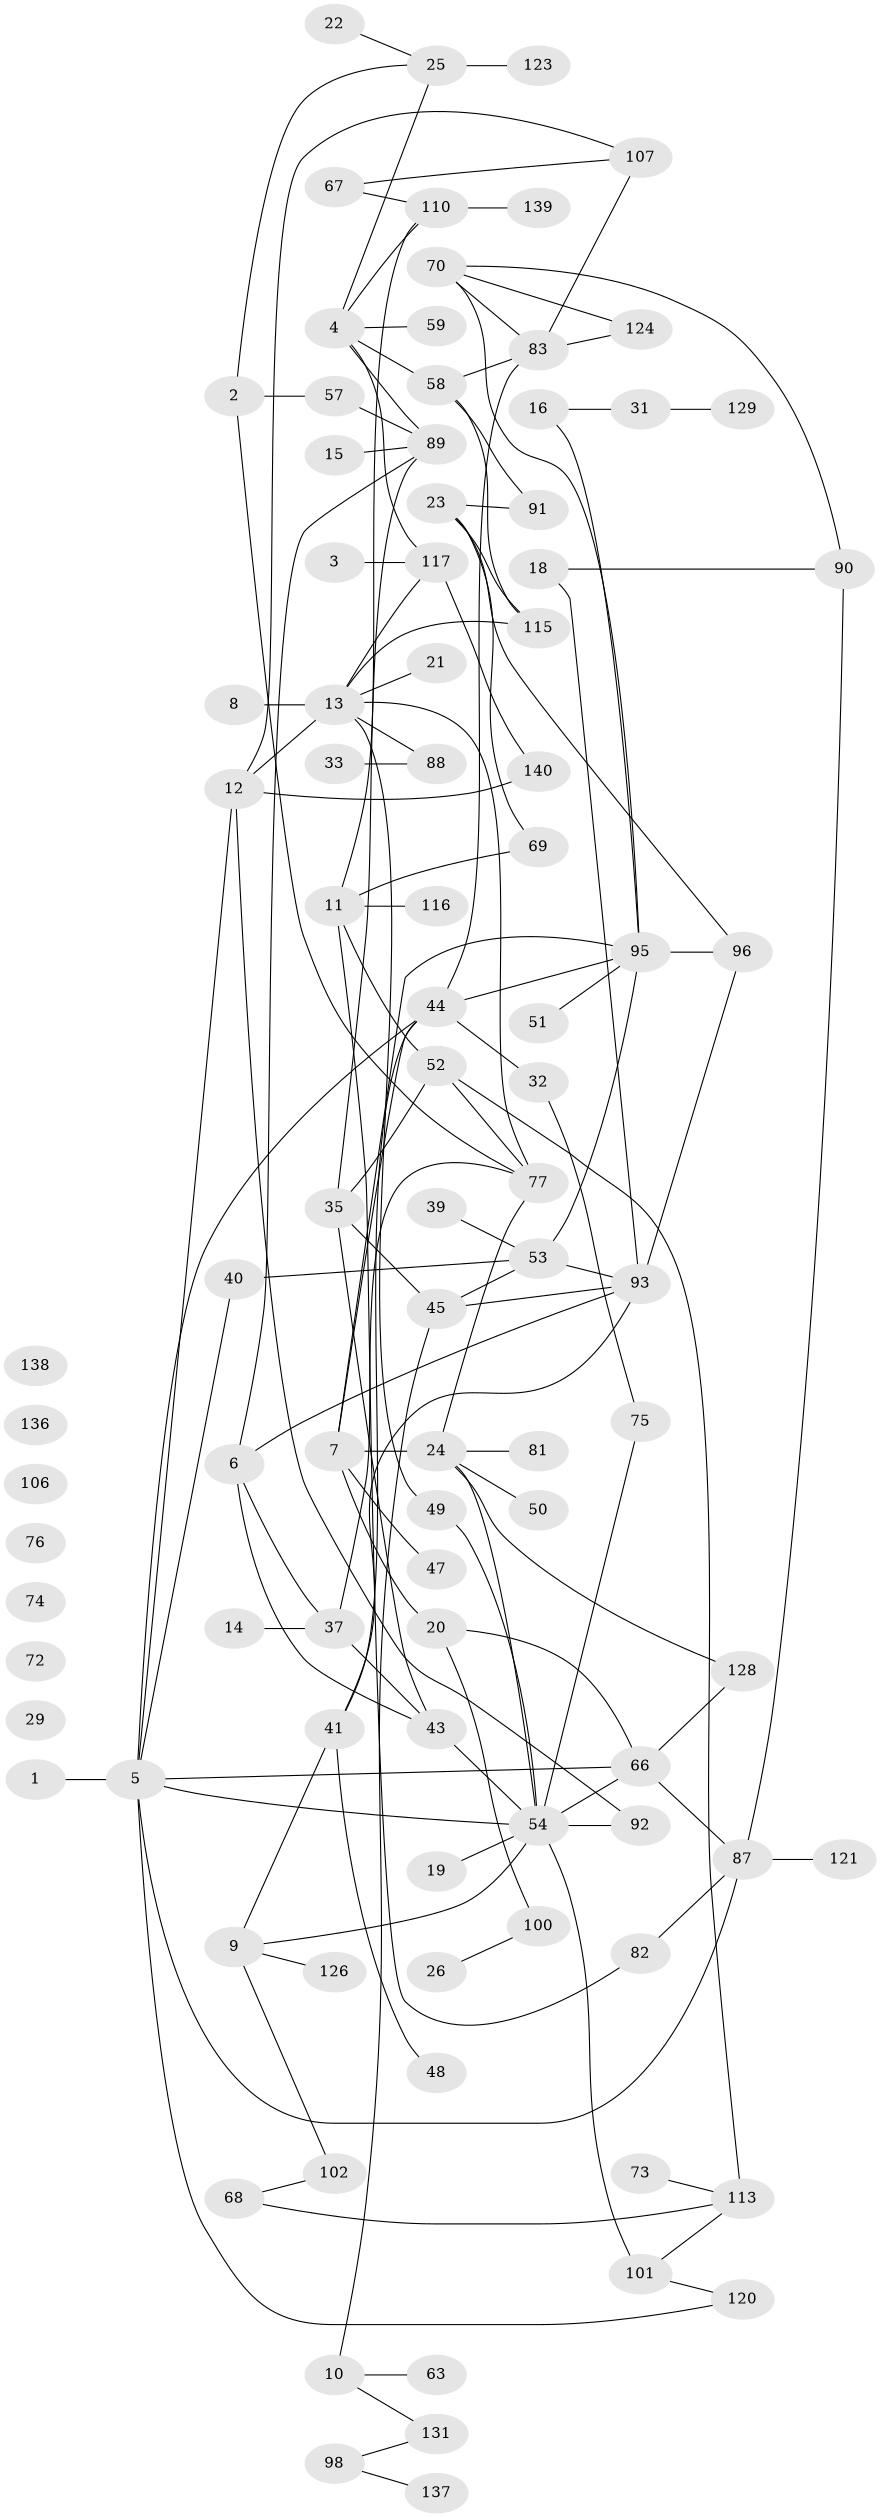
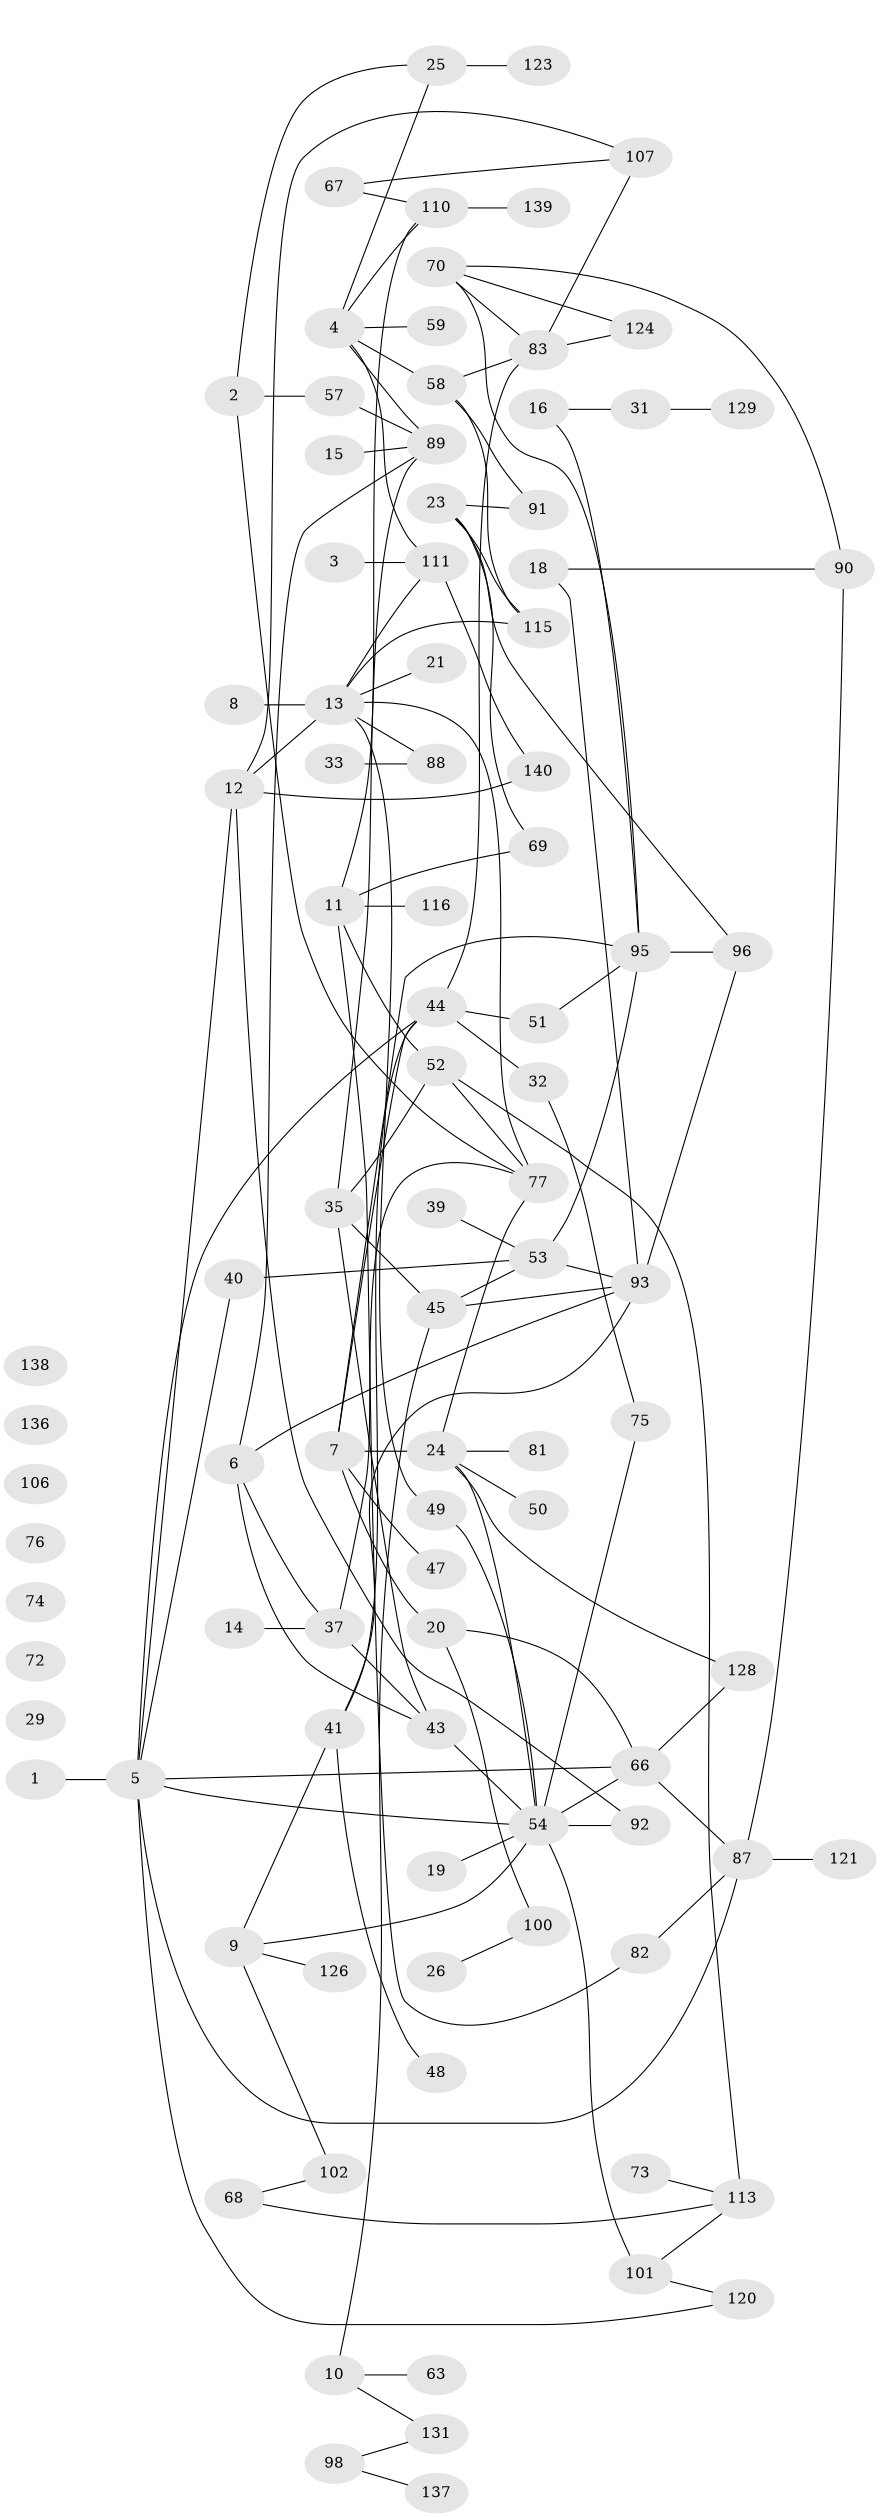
(335, 24) -> none
(437, 563) -> (437, 563)
(539, 980) -> (488, 1015)
